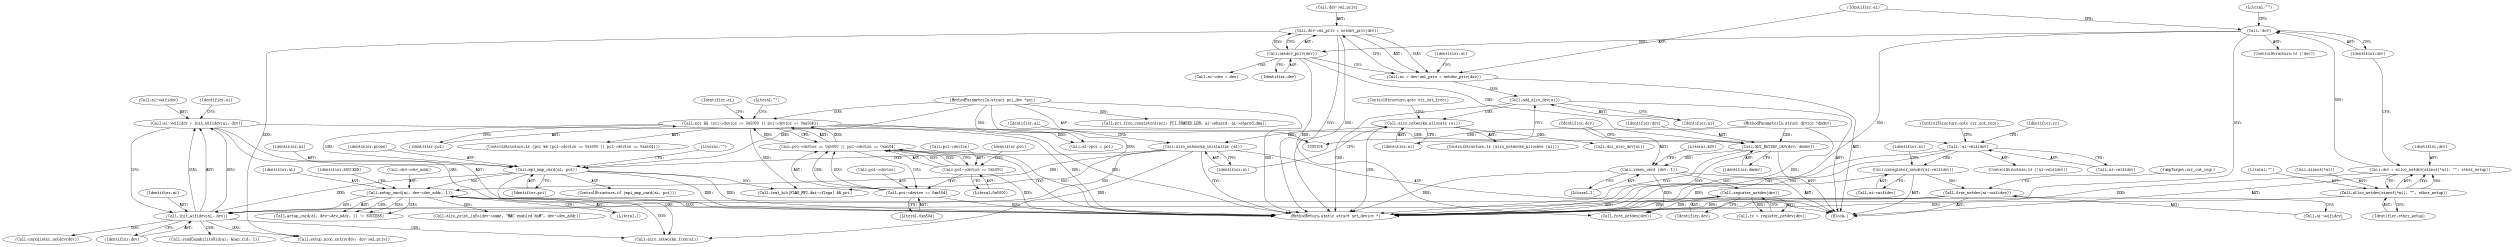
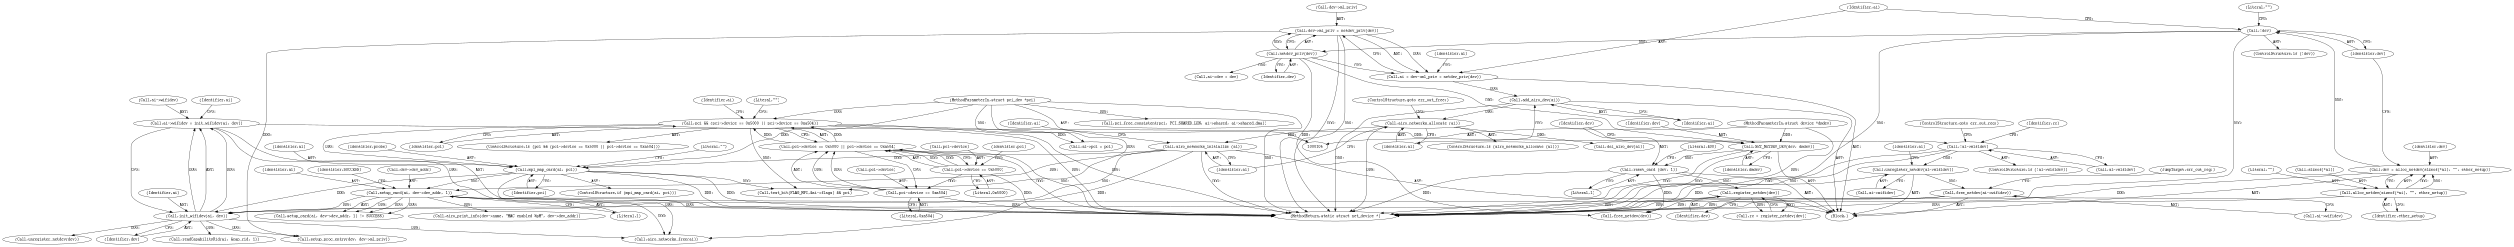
(1473, 135) -> (1473, 135)
